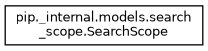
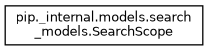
(104, 25) -> (104, 25)
